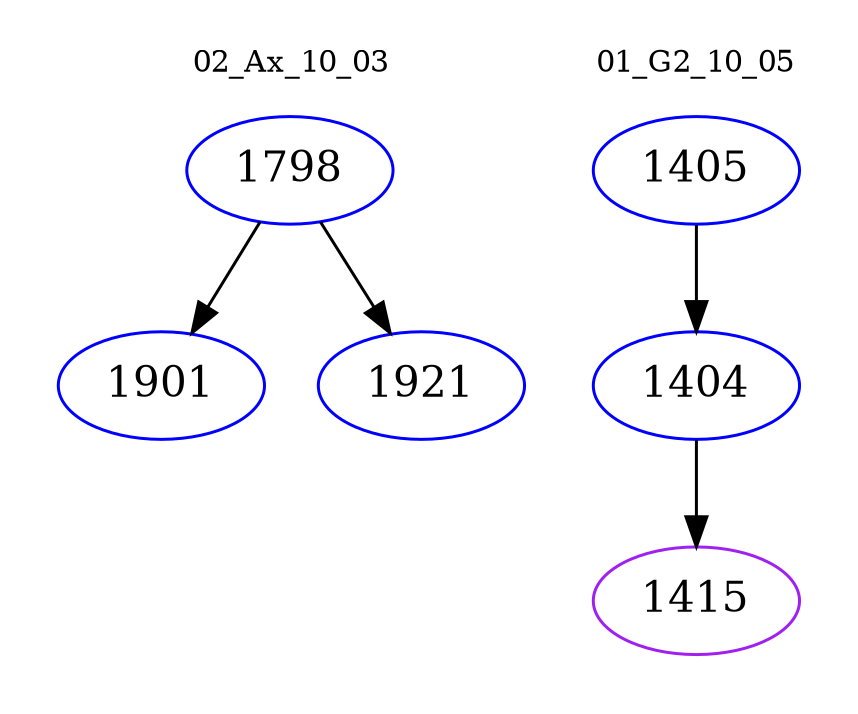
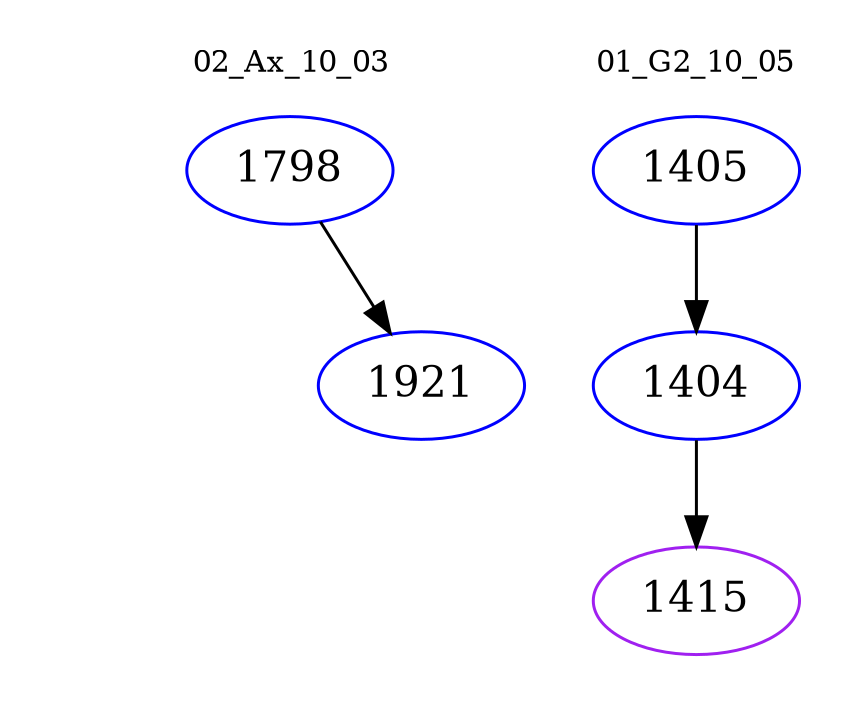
(161, 386) -> none
